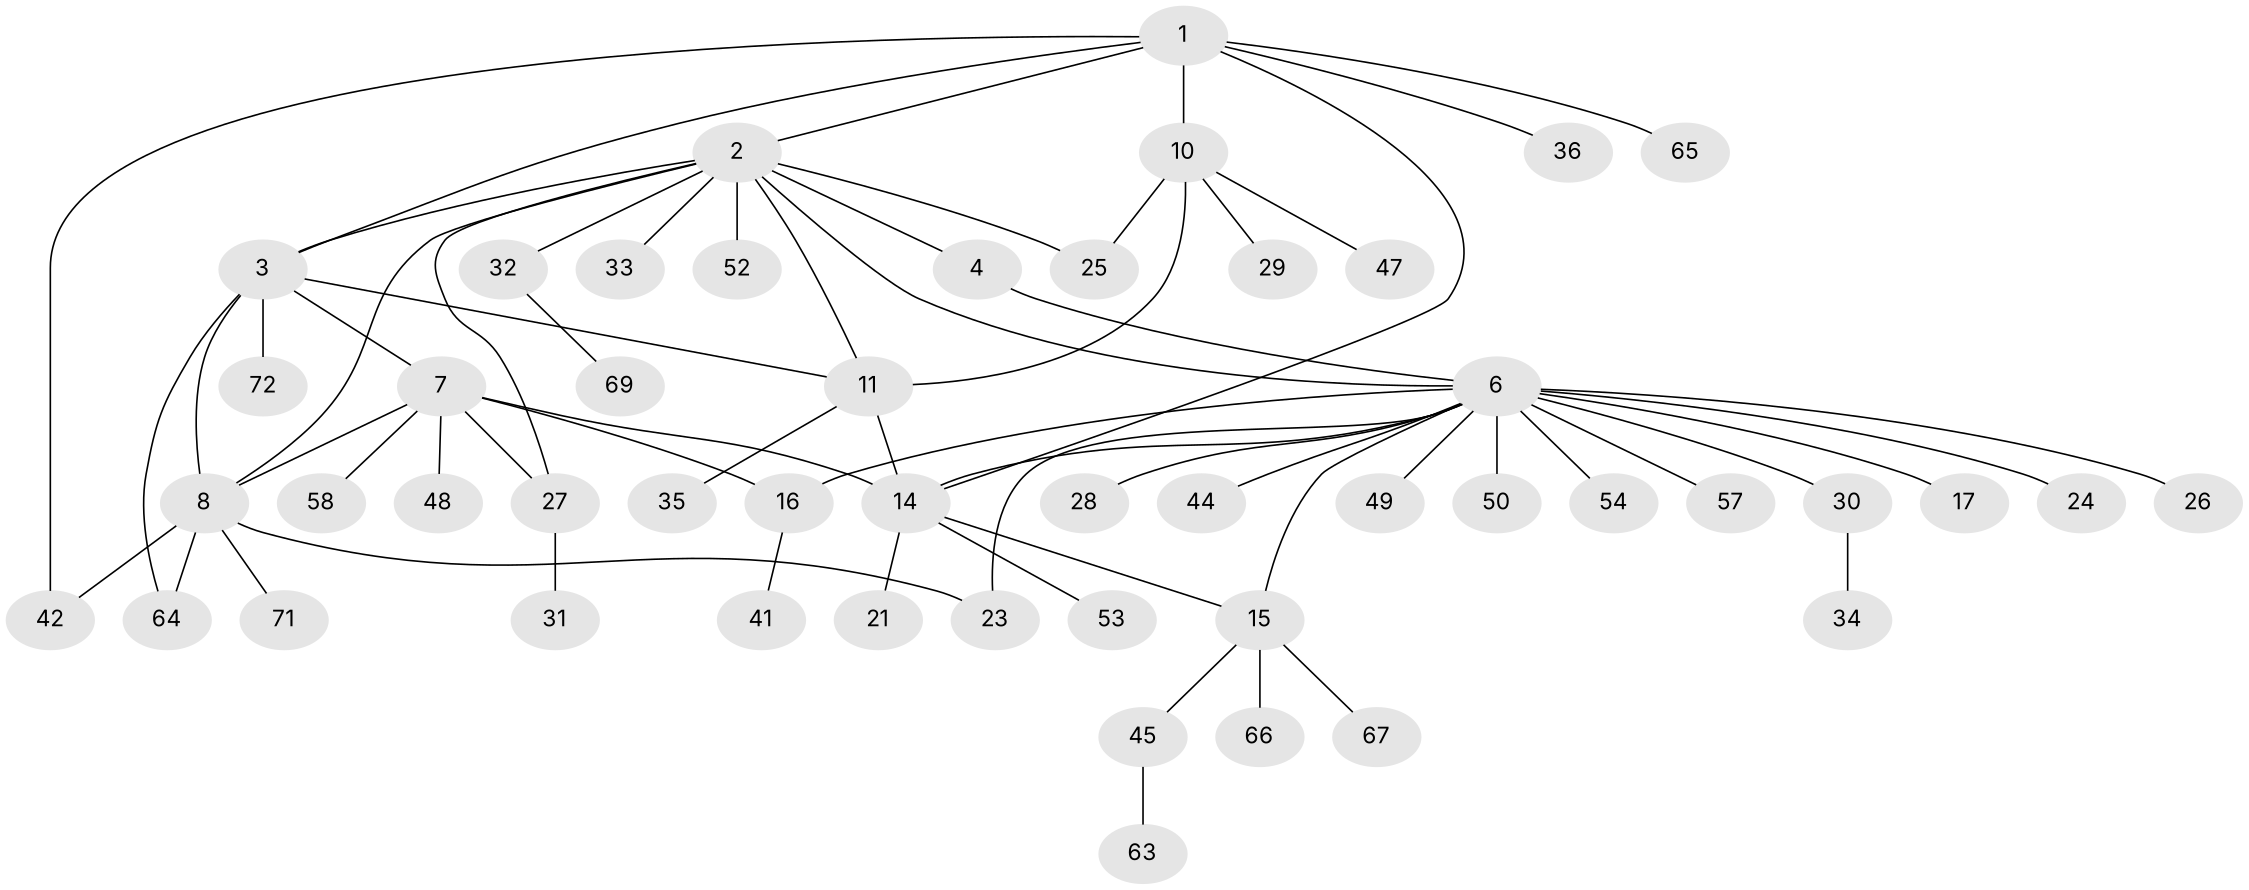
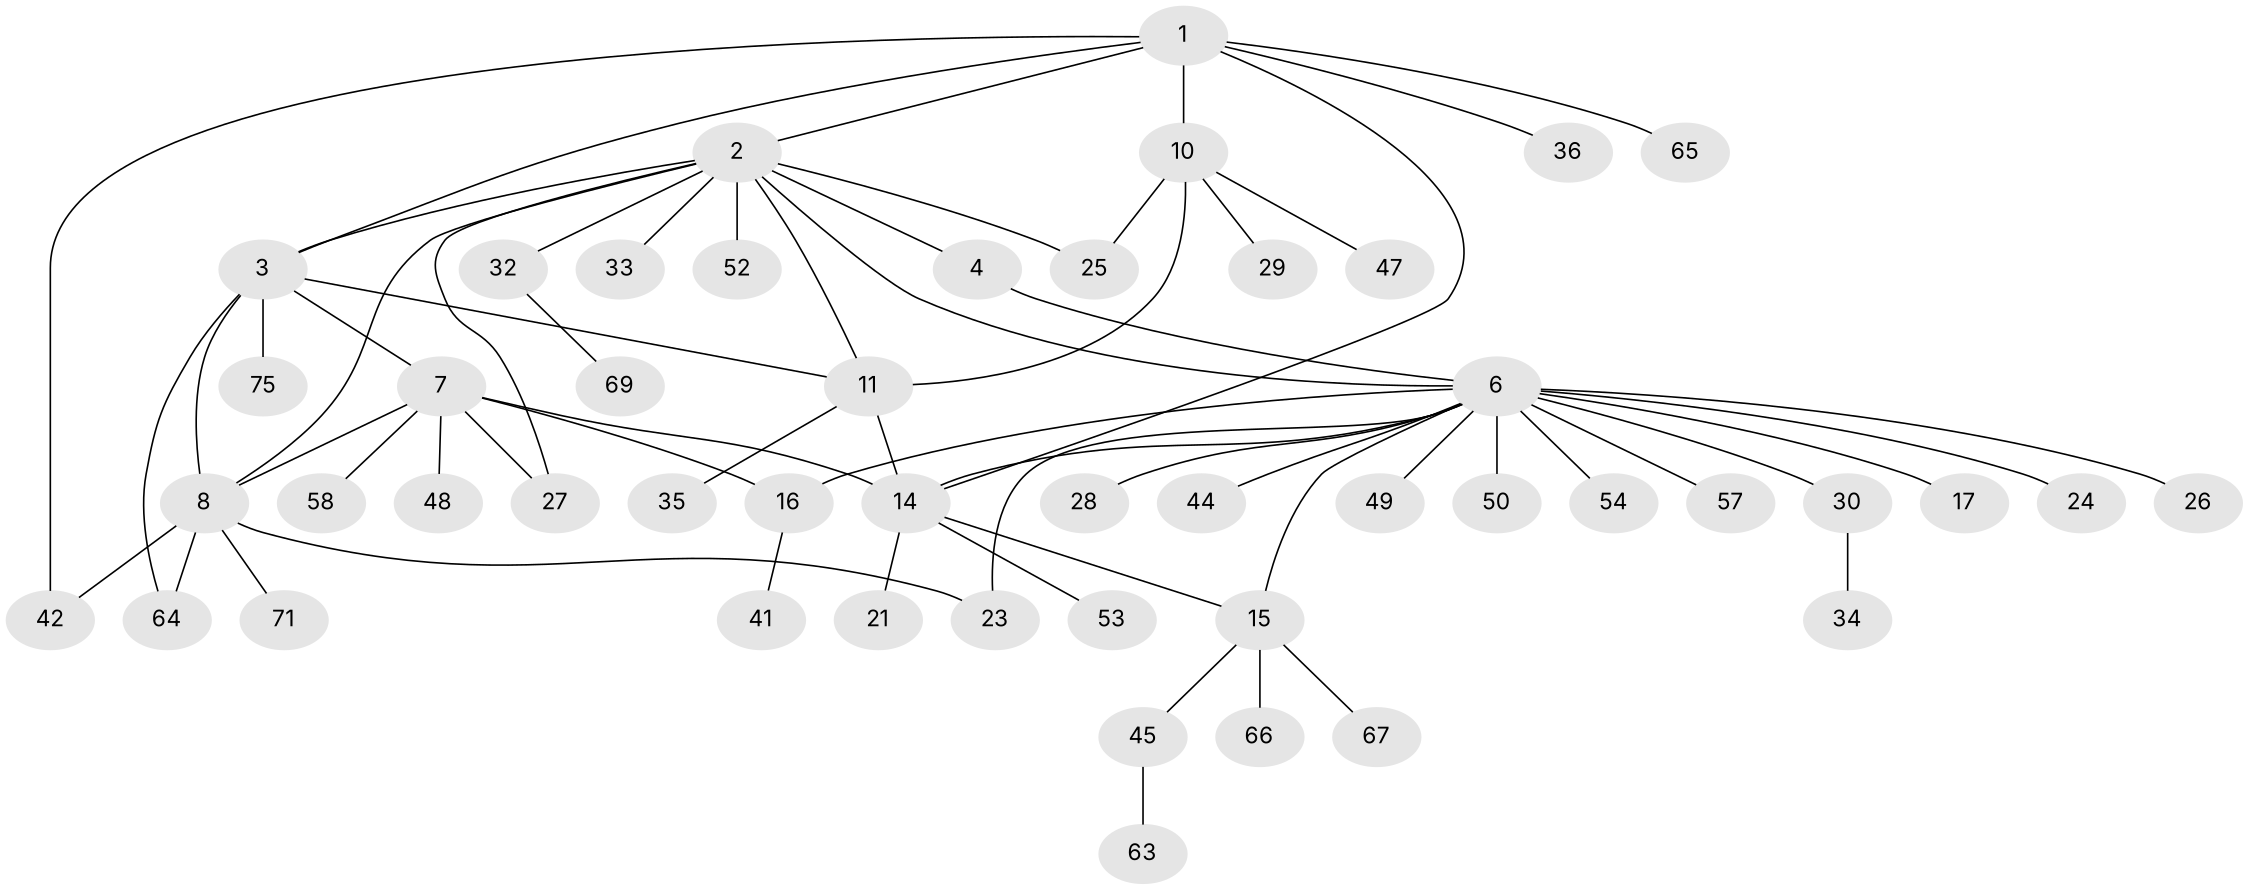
(263, 386) -> (263, 386)
(555, 620) -> none
